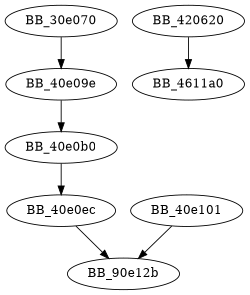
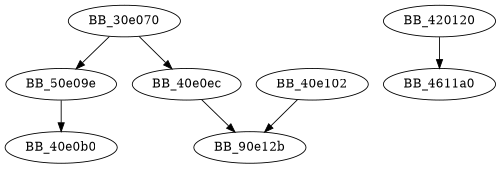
(188, 21) -> (439, 21)
(61, 84) -> (61, 84)
(61, 175) -> (152, 50)
(187, 211) -> (312, 84)
